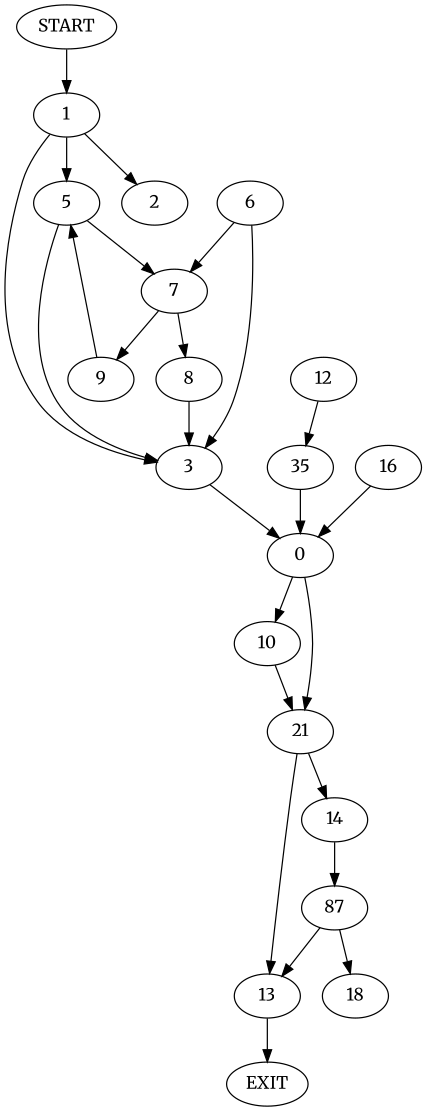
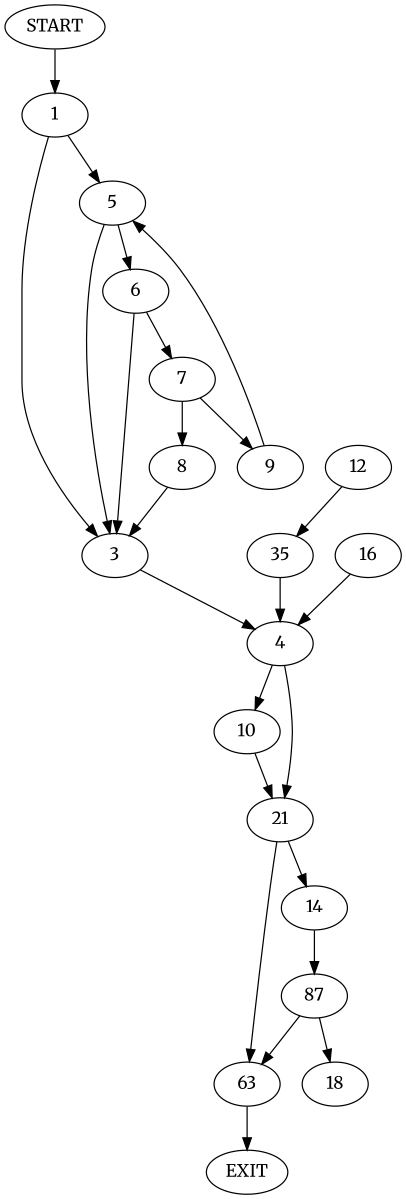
(155, 203) -> none
(116, 243) -> (123, 241)
(300, 556) -> (280, 644)
(267, 996) -> (247, 1084)
